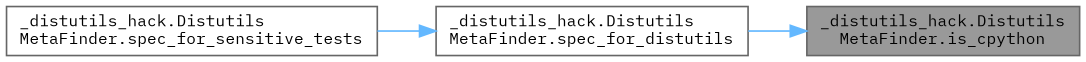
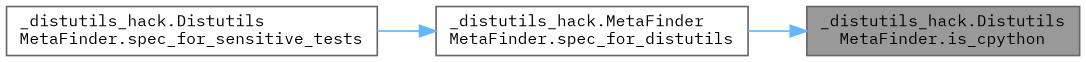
(592, 31) -> (592, 31)
